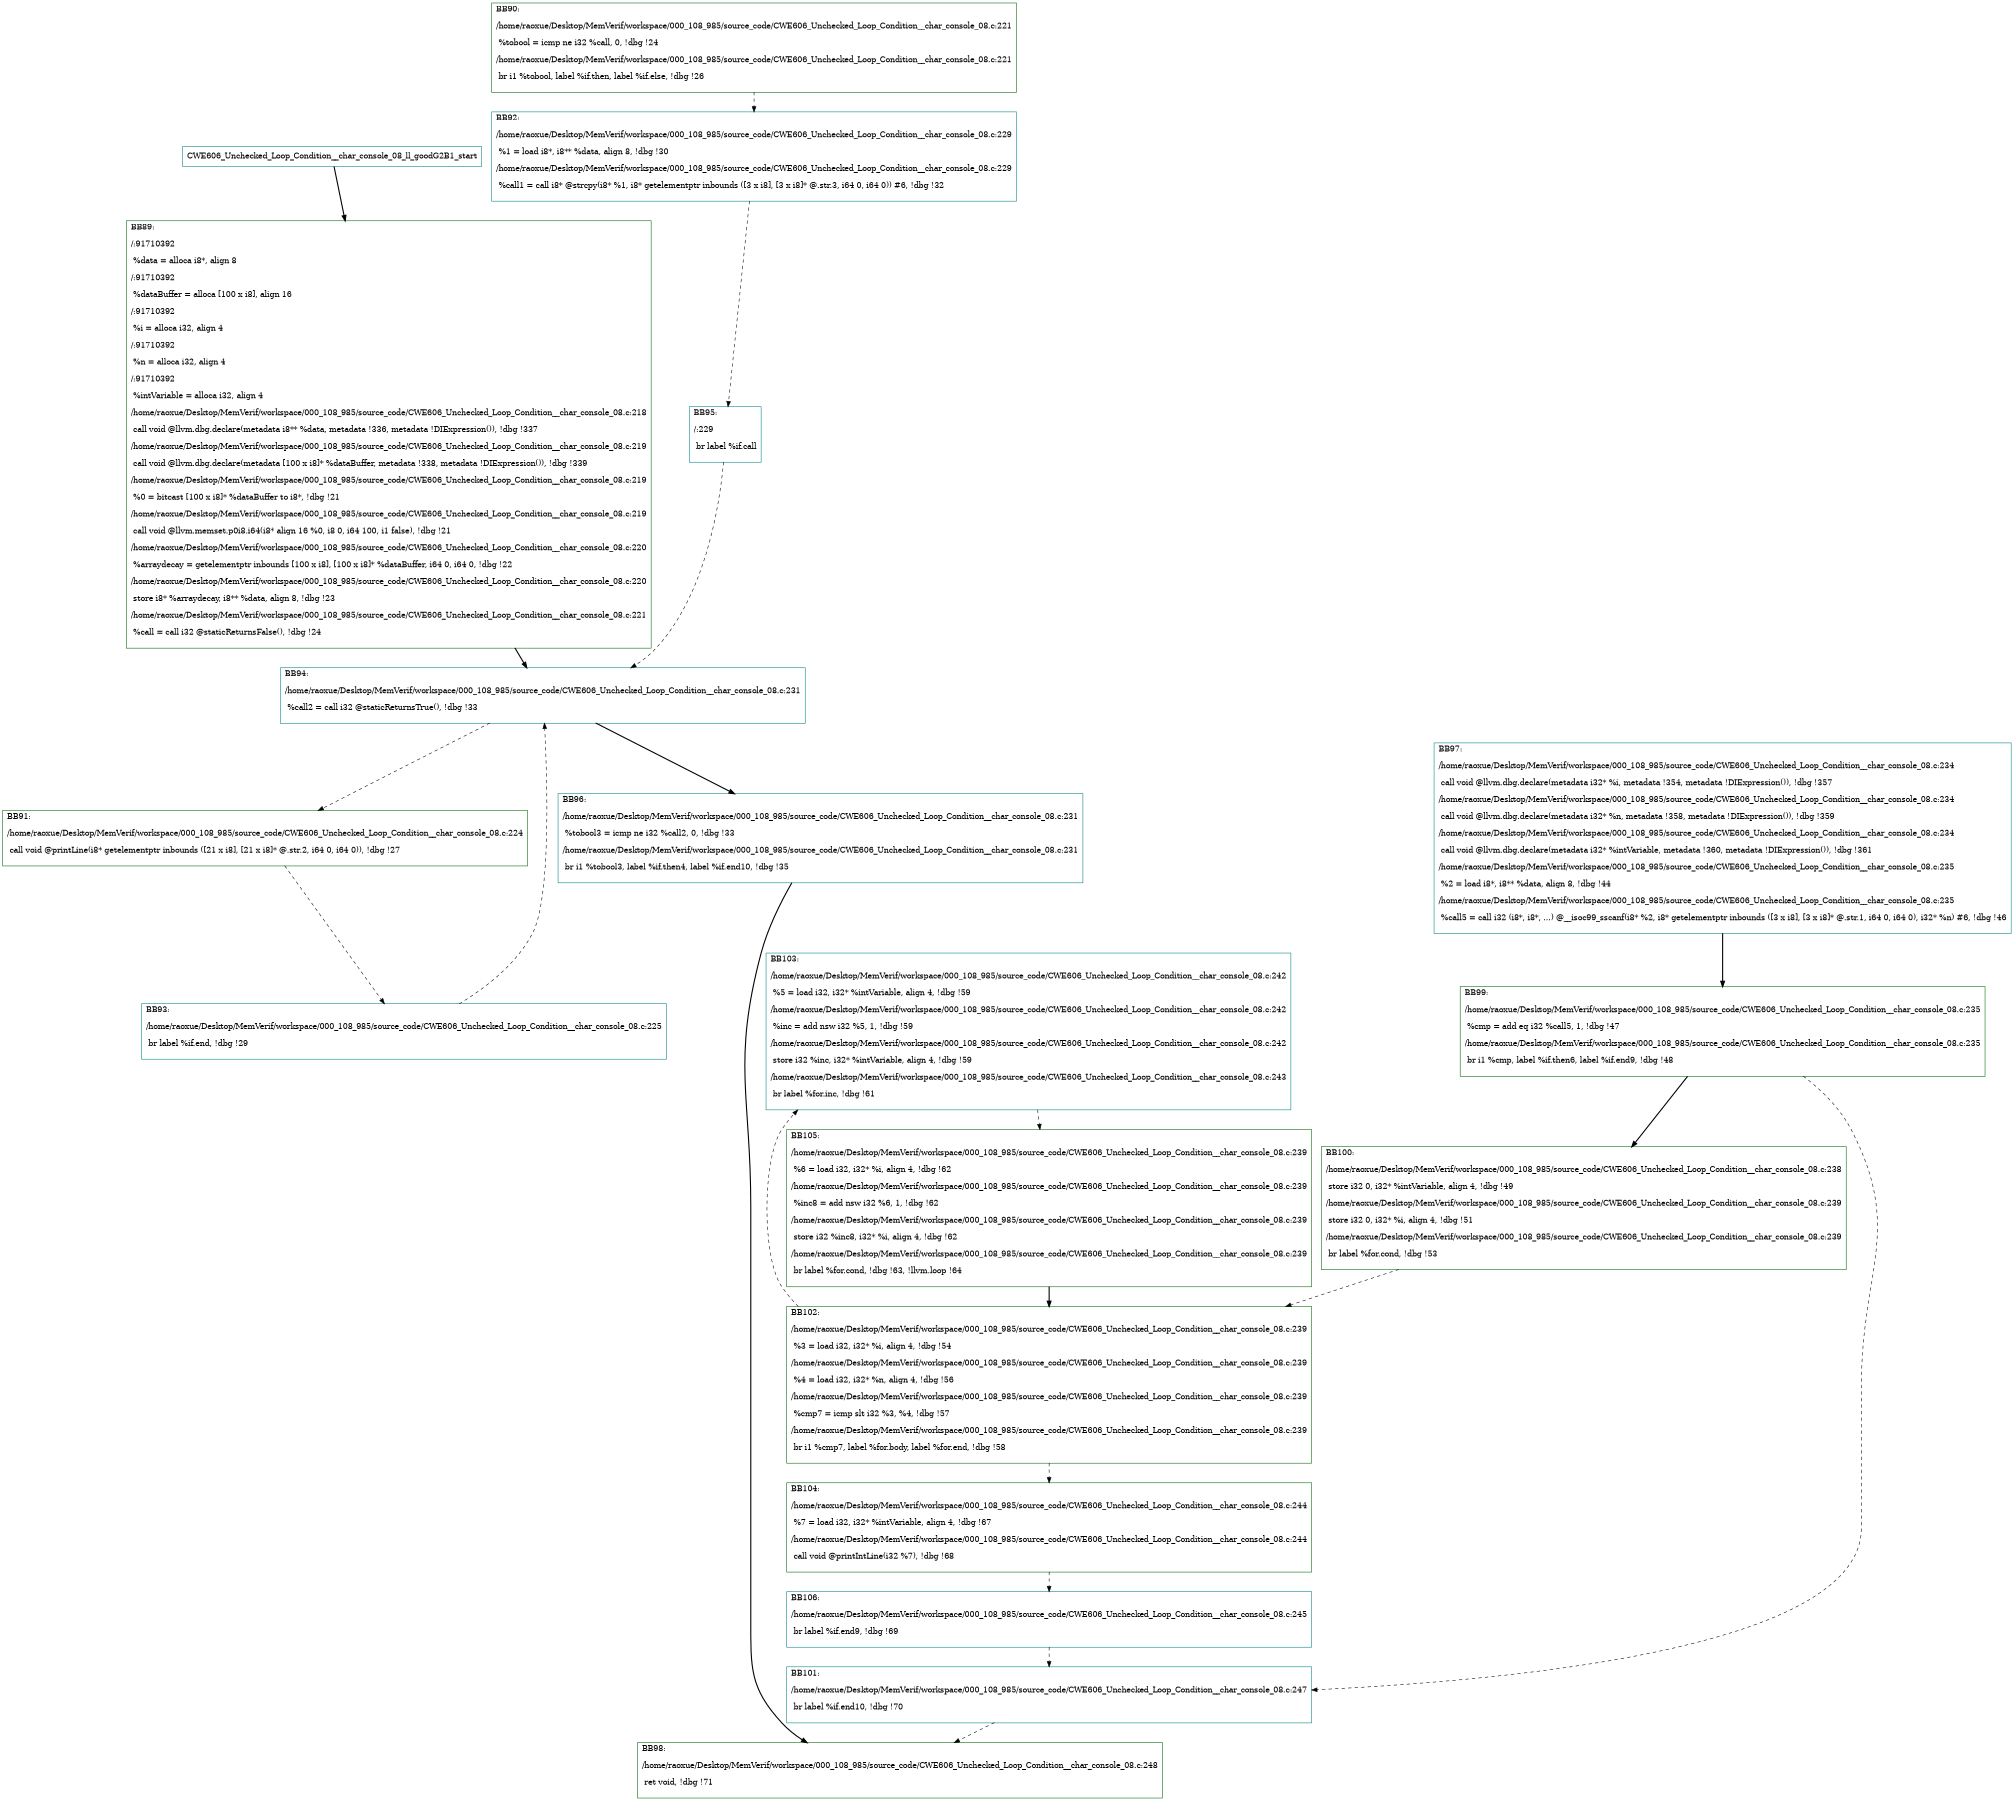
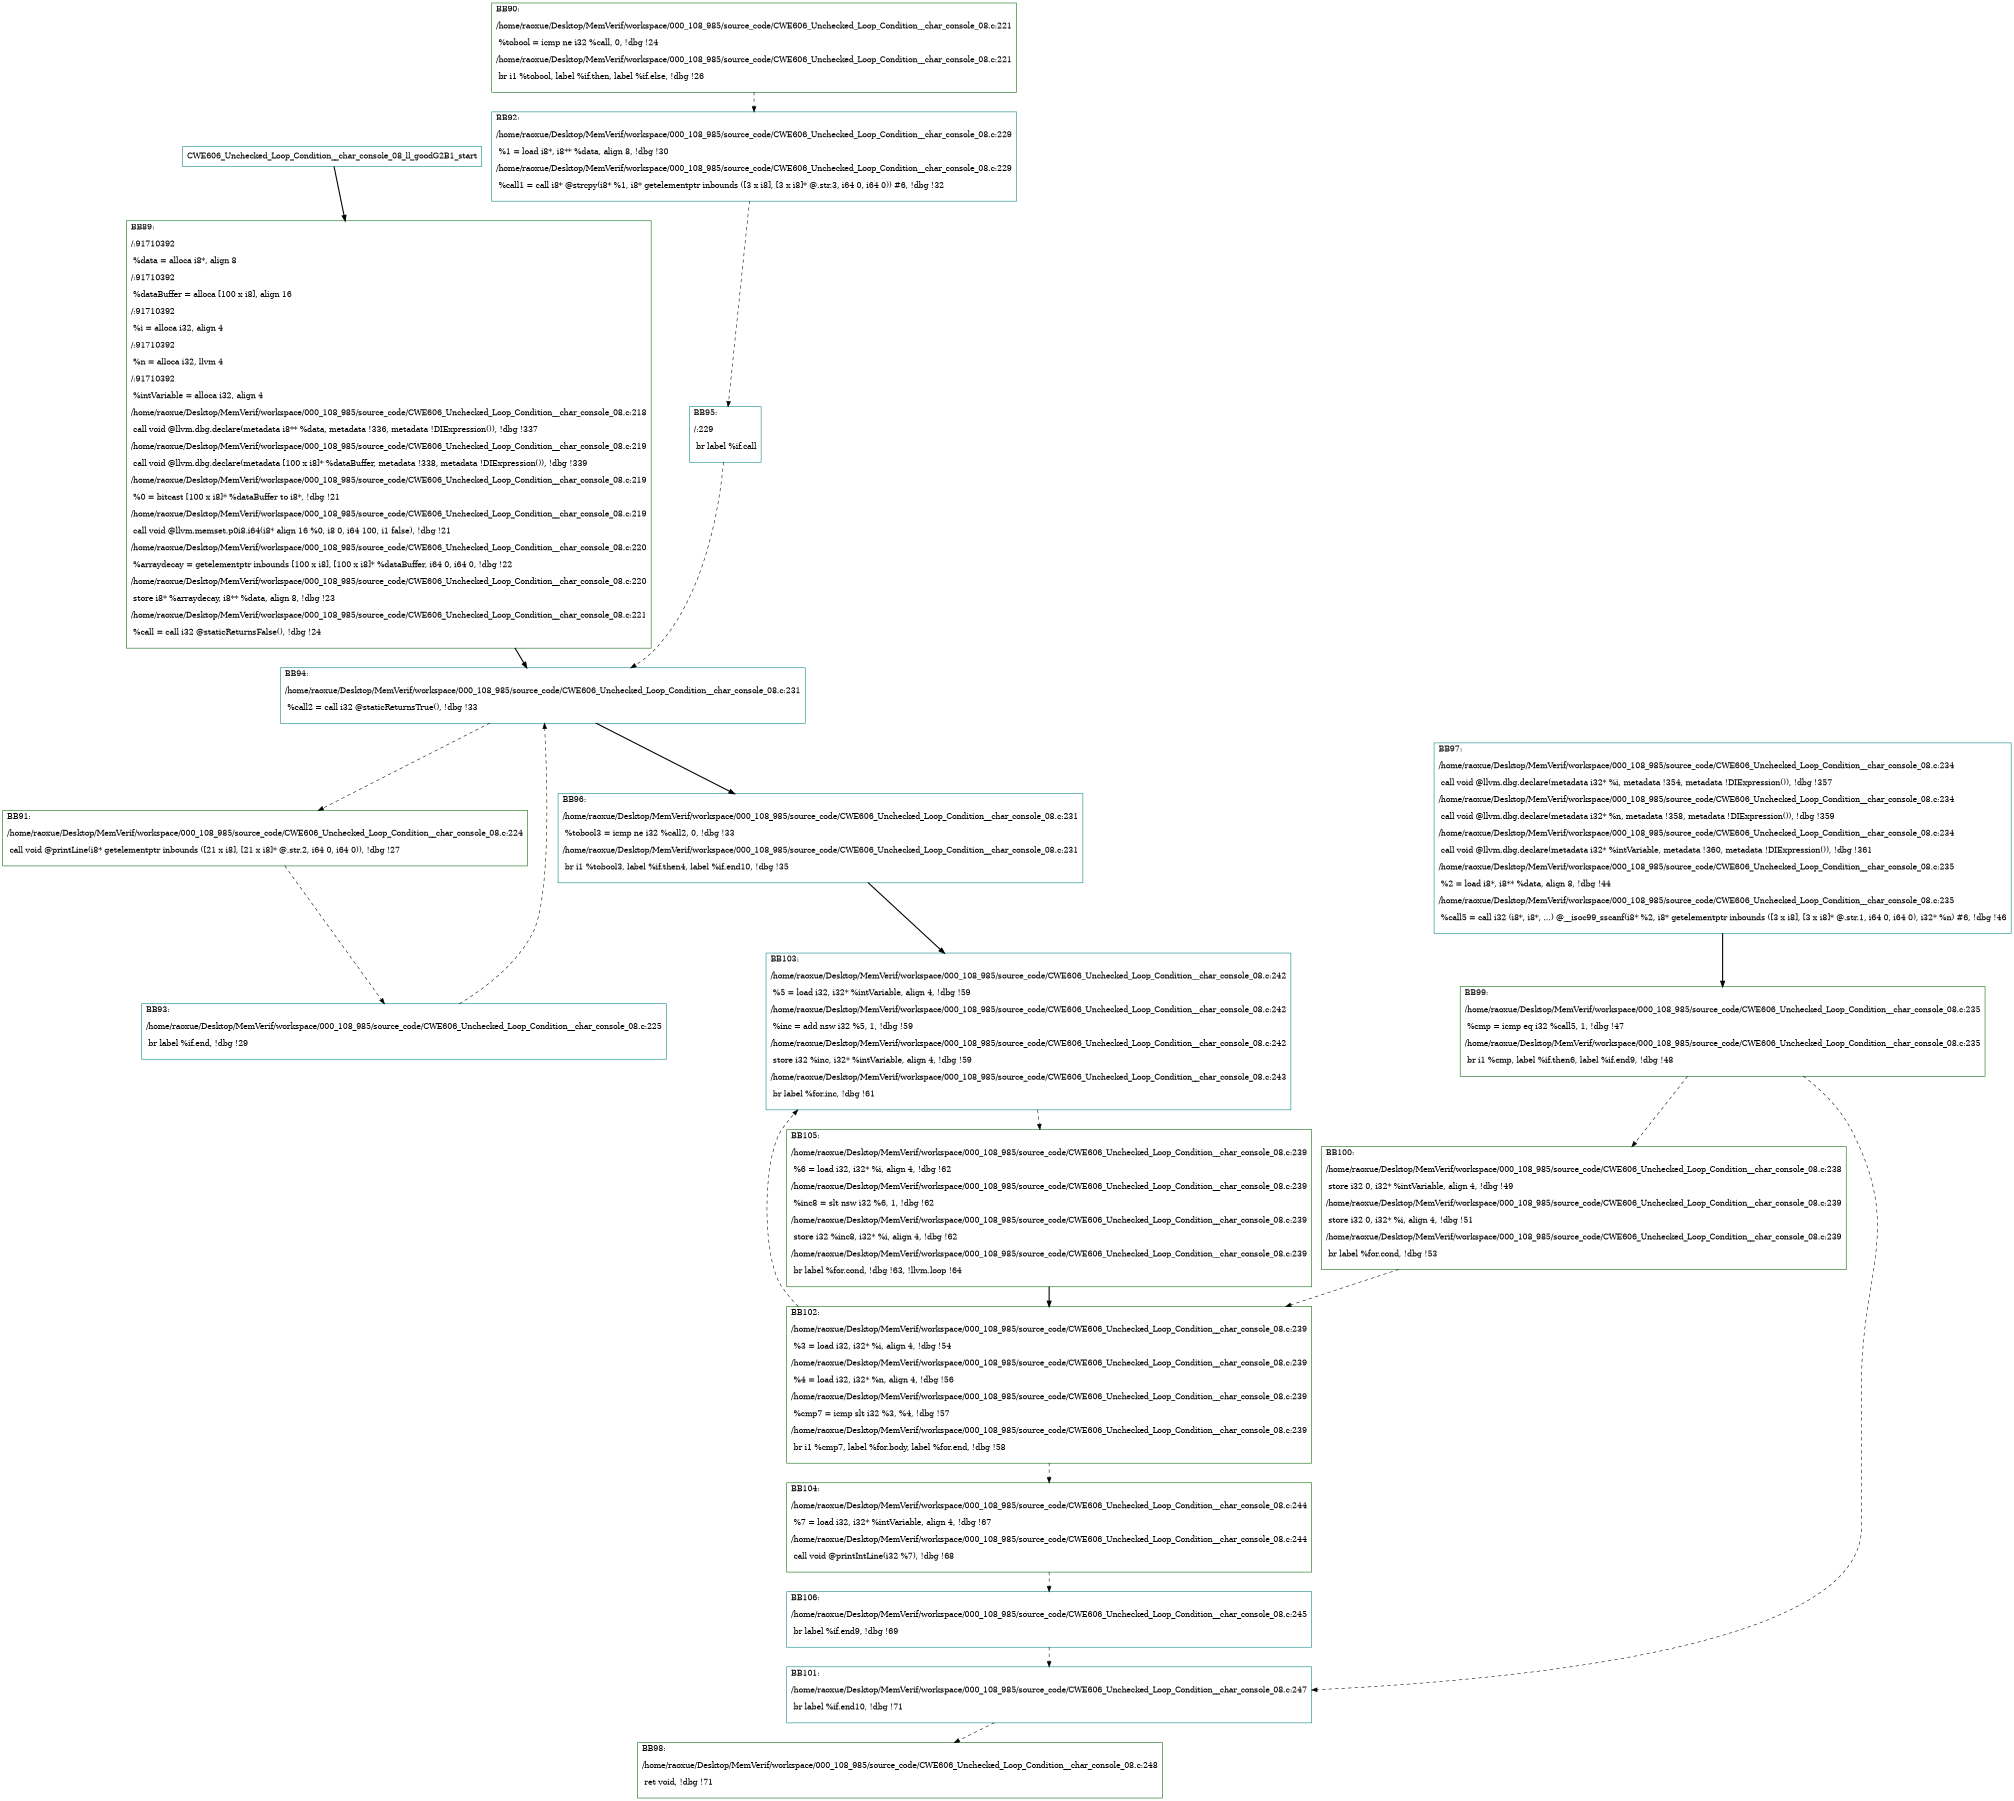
(178, 362) -> (177, 362)
(1542, 1027) -> (1544, 1027)
(1661, 1109) -> (1661, 1109)
(865, 1203) -> (863, 1203)
(751, 1316) -> (904, 916)
(847, 1707) -> (847, 1707)
